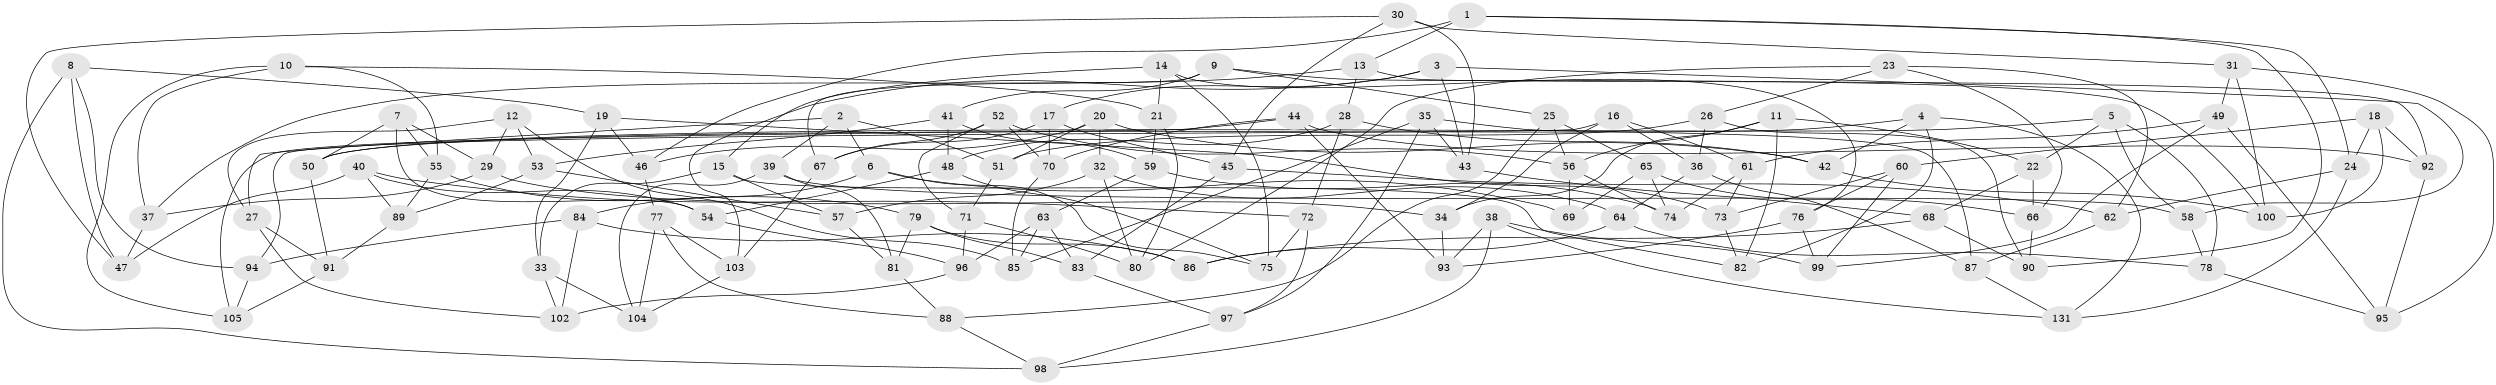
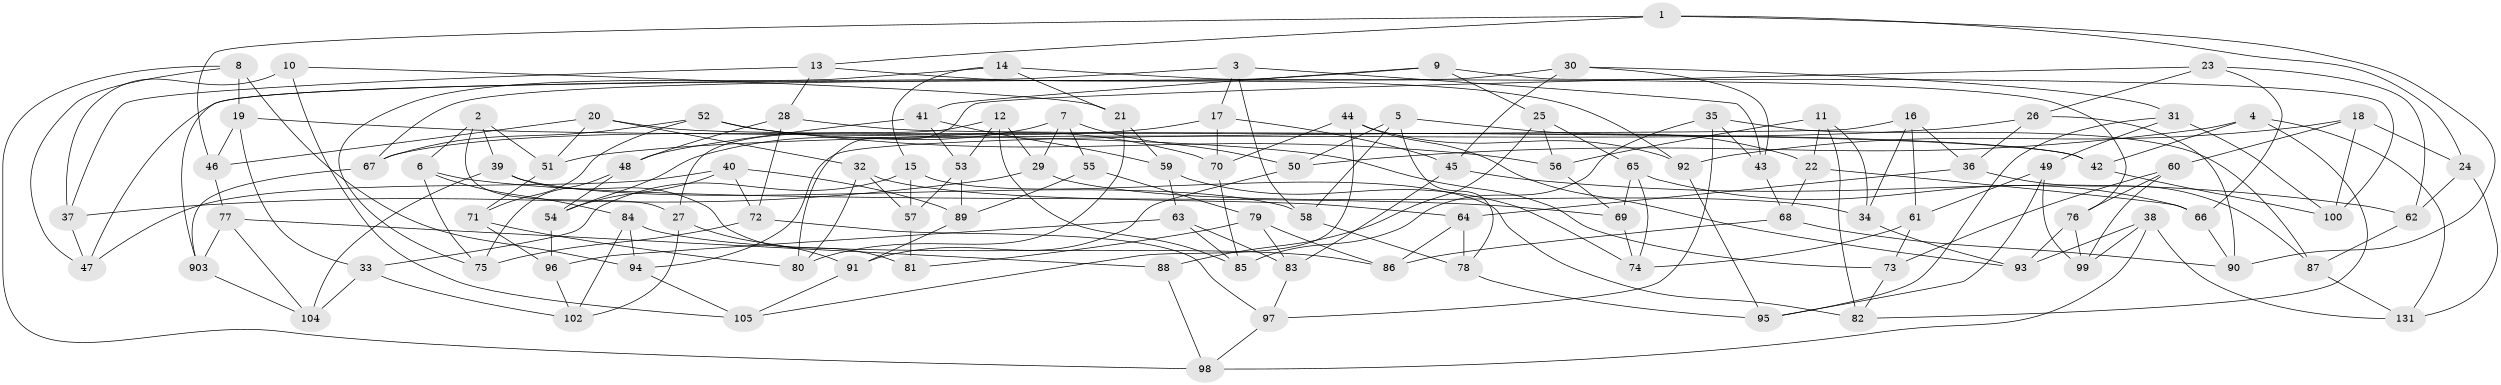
(393, 83) -> none
(1620, 193) -> (1629, 244)
(735, 268) -> (199, 268)
(920, 294) -> none
